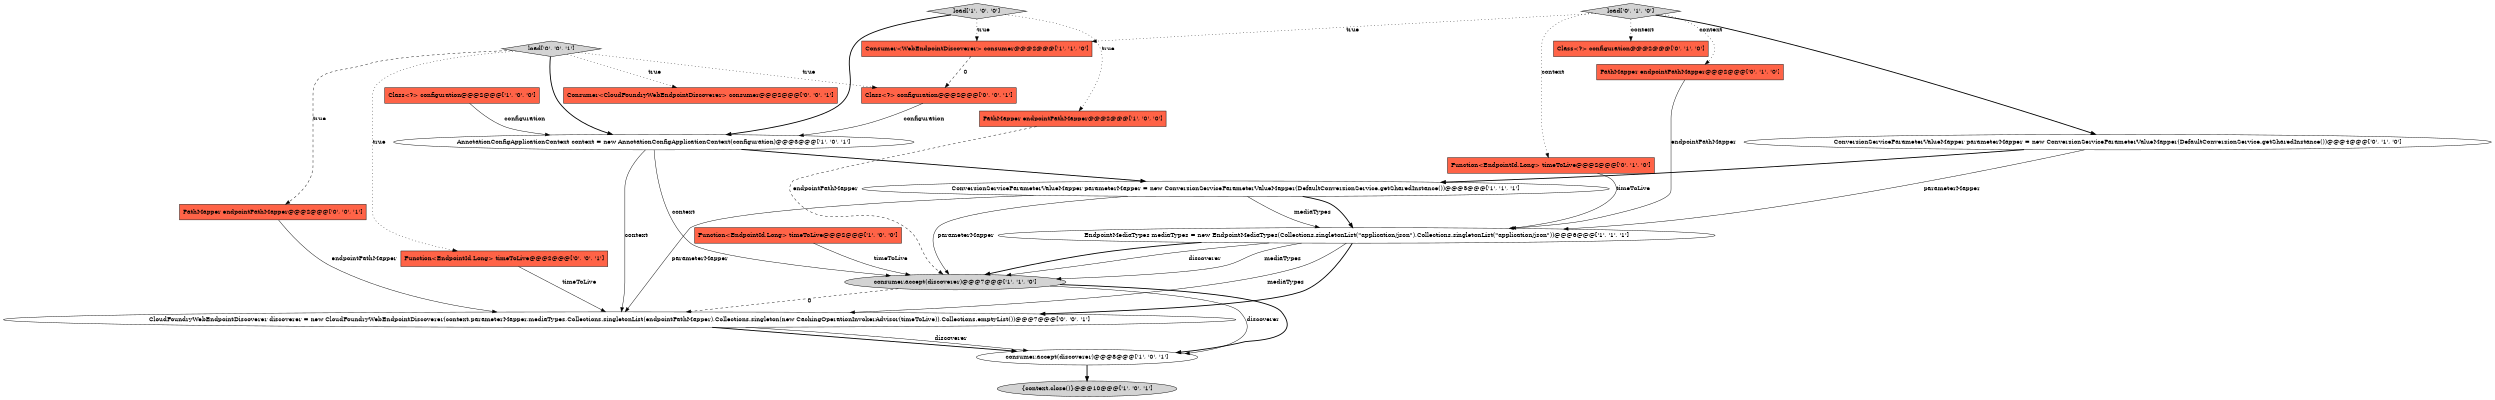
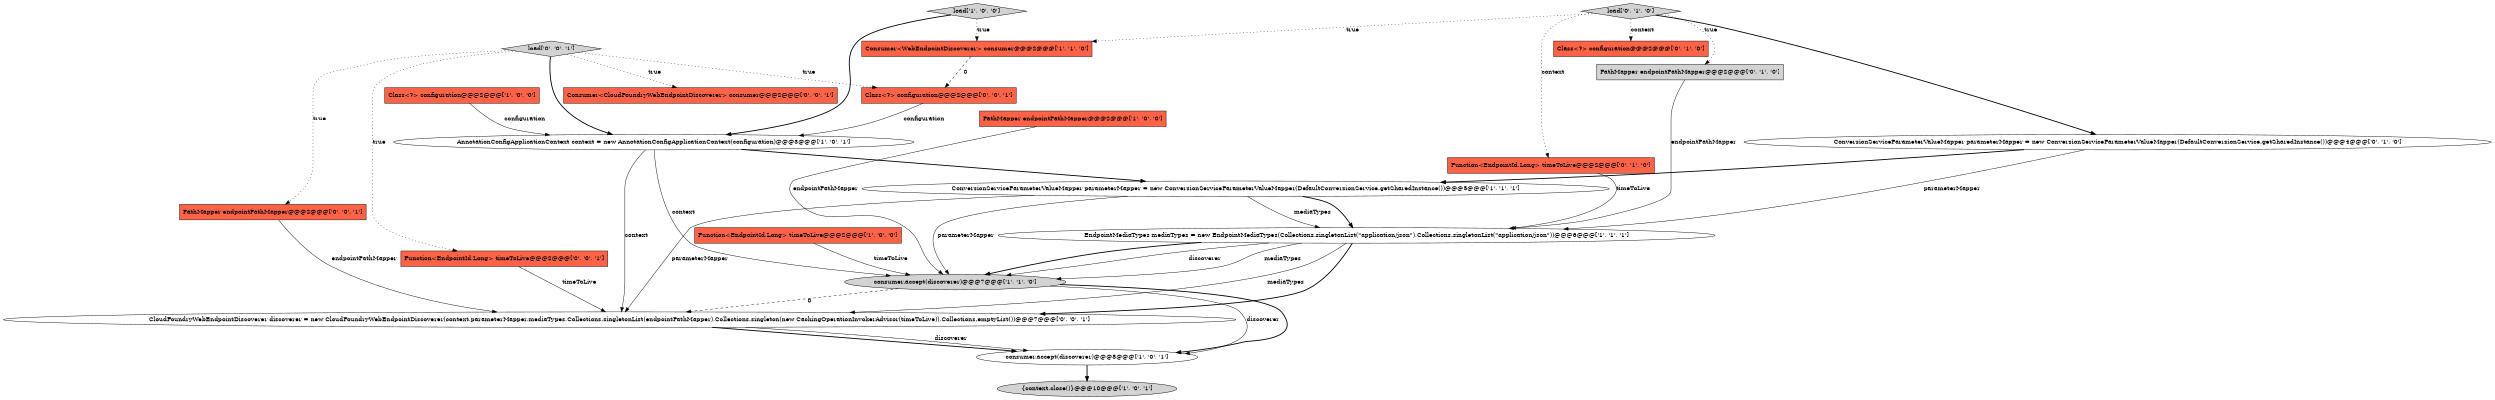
(1711, 30) -> (1711, 30)
(1087, 34) -> none
(348, 68) -> (348, 68)
(1690, 72) -> (1690, 72)
(819, 173) -> (819, 173)
